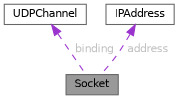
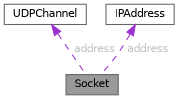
(93, 50) -> (93, 50)
